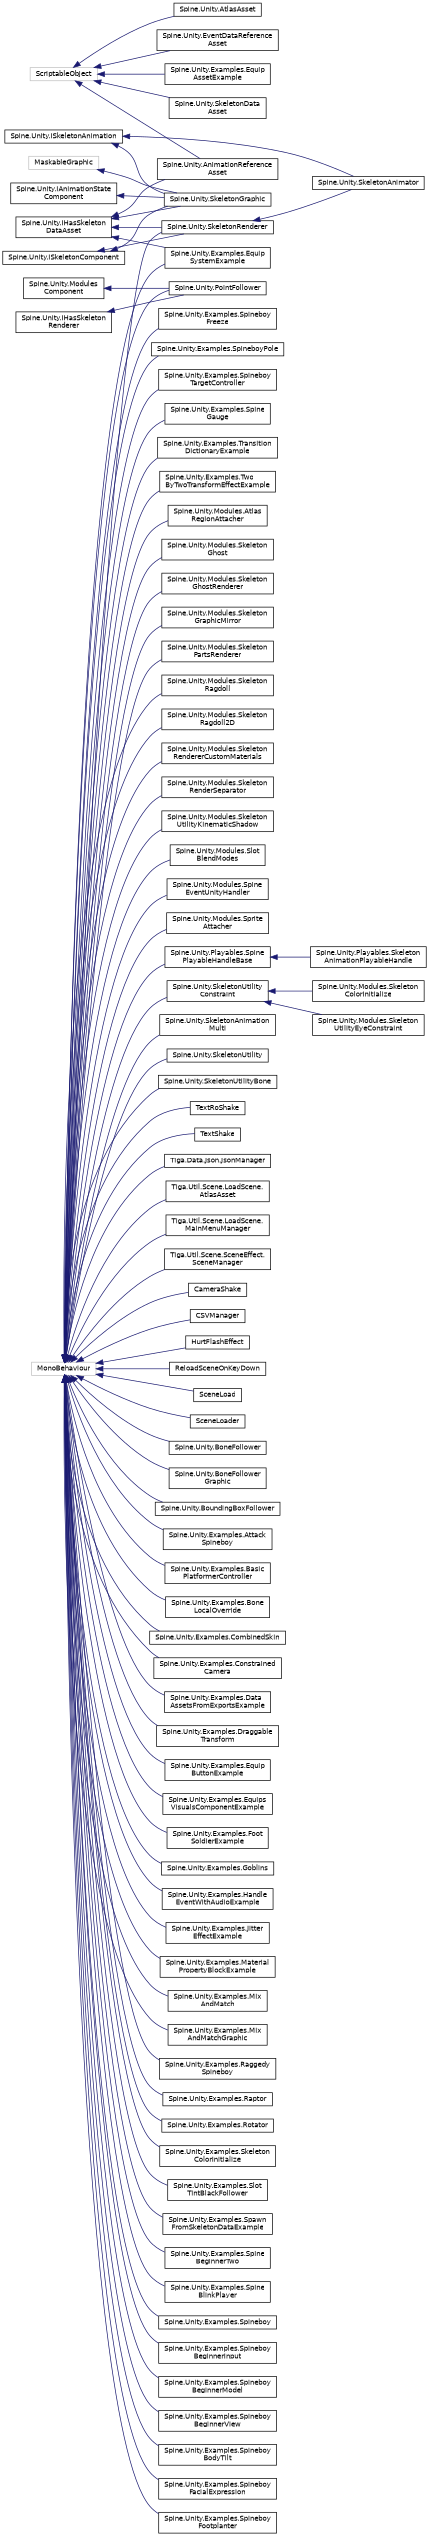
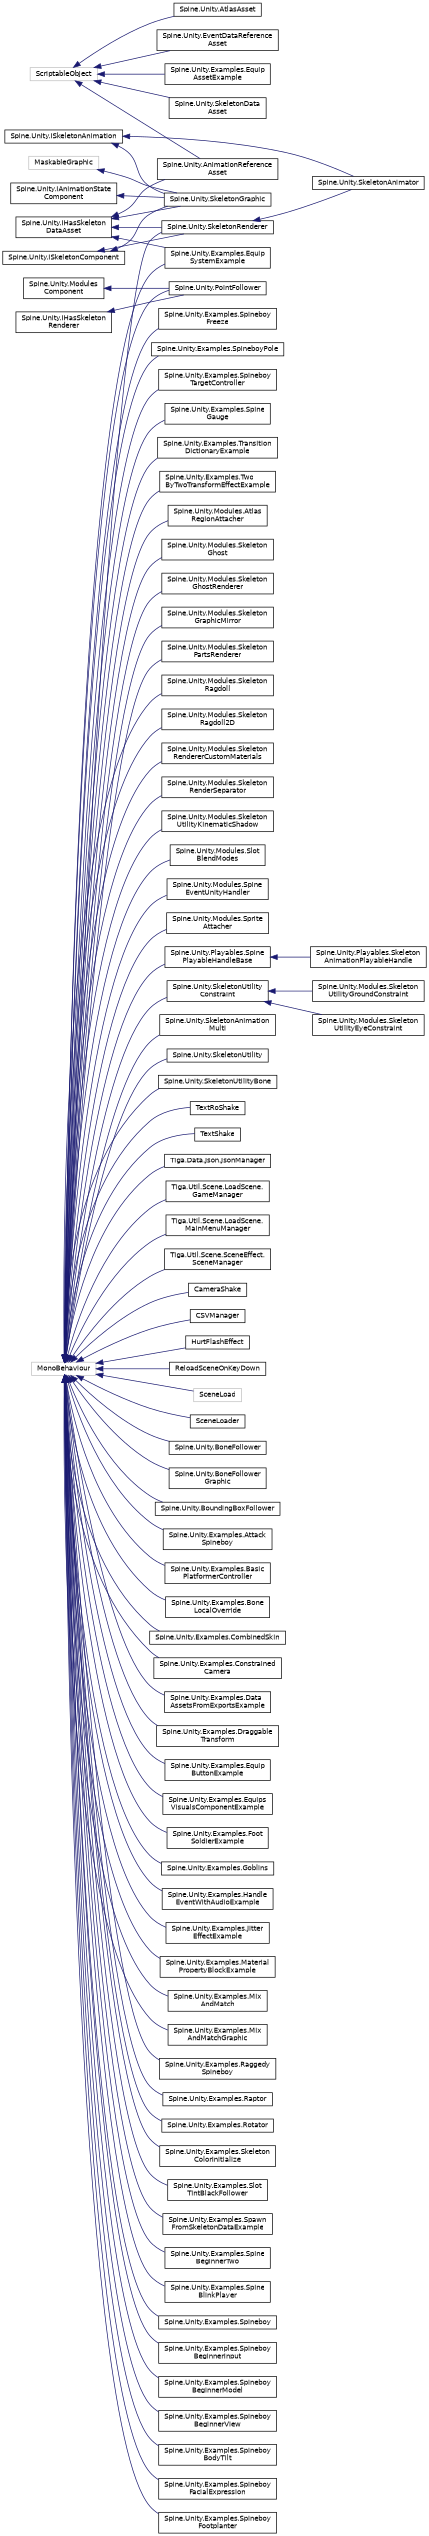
(368, 991) -> (368, 991)
(218, 1191) -> (218, 1191)
(218, 1395) -> (218, 1395)
